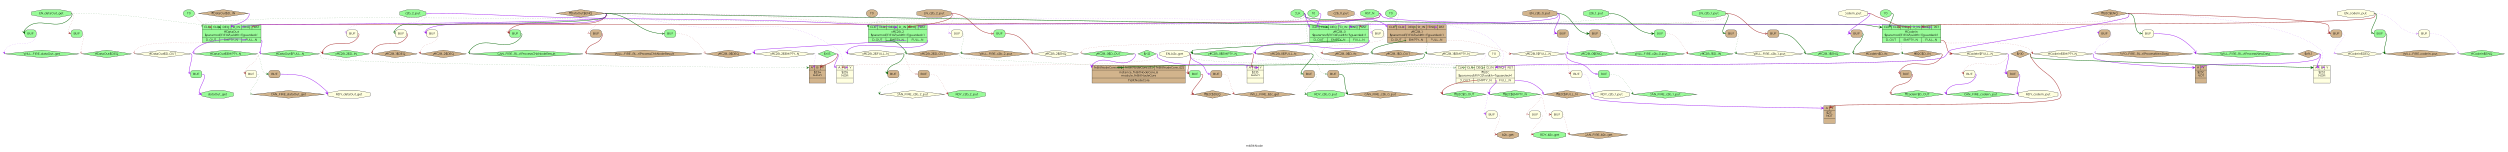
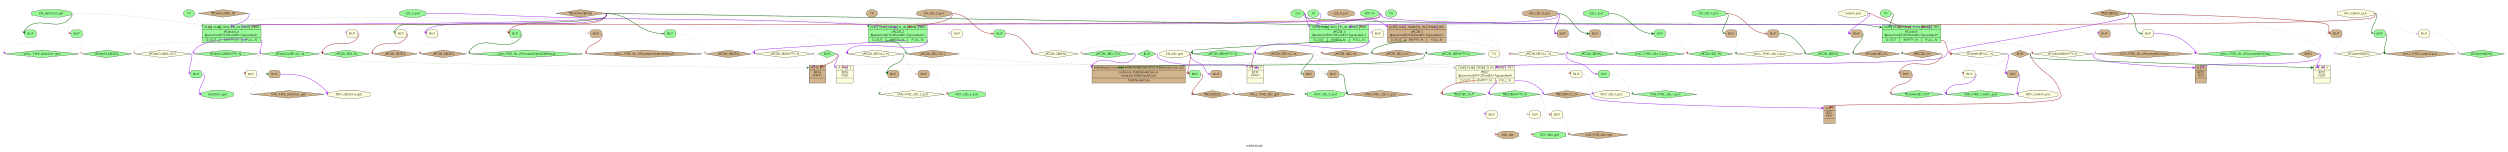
(996, 54) -> none
(1456, 54) -> (1456, 54)
